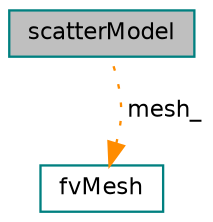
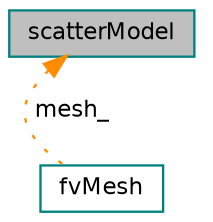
(121, 99) -> (27, 122)
